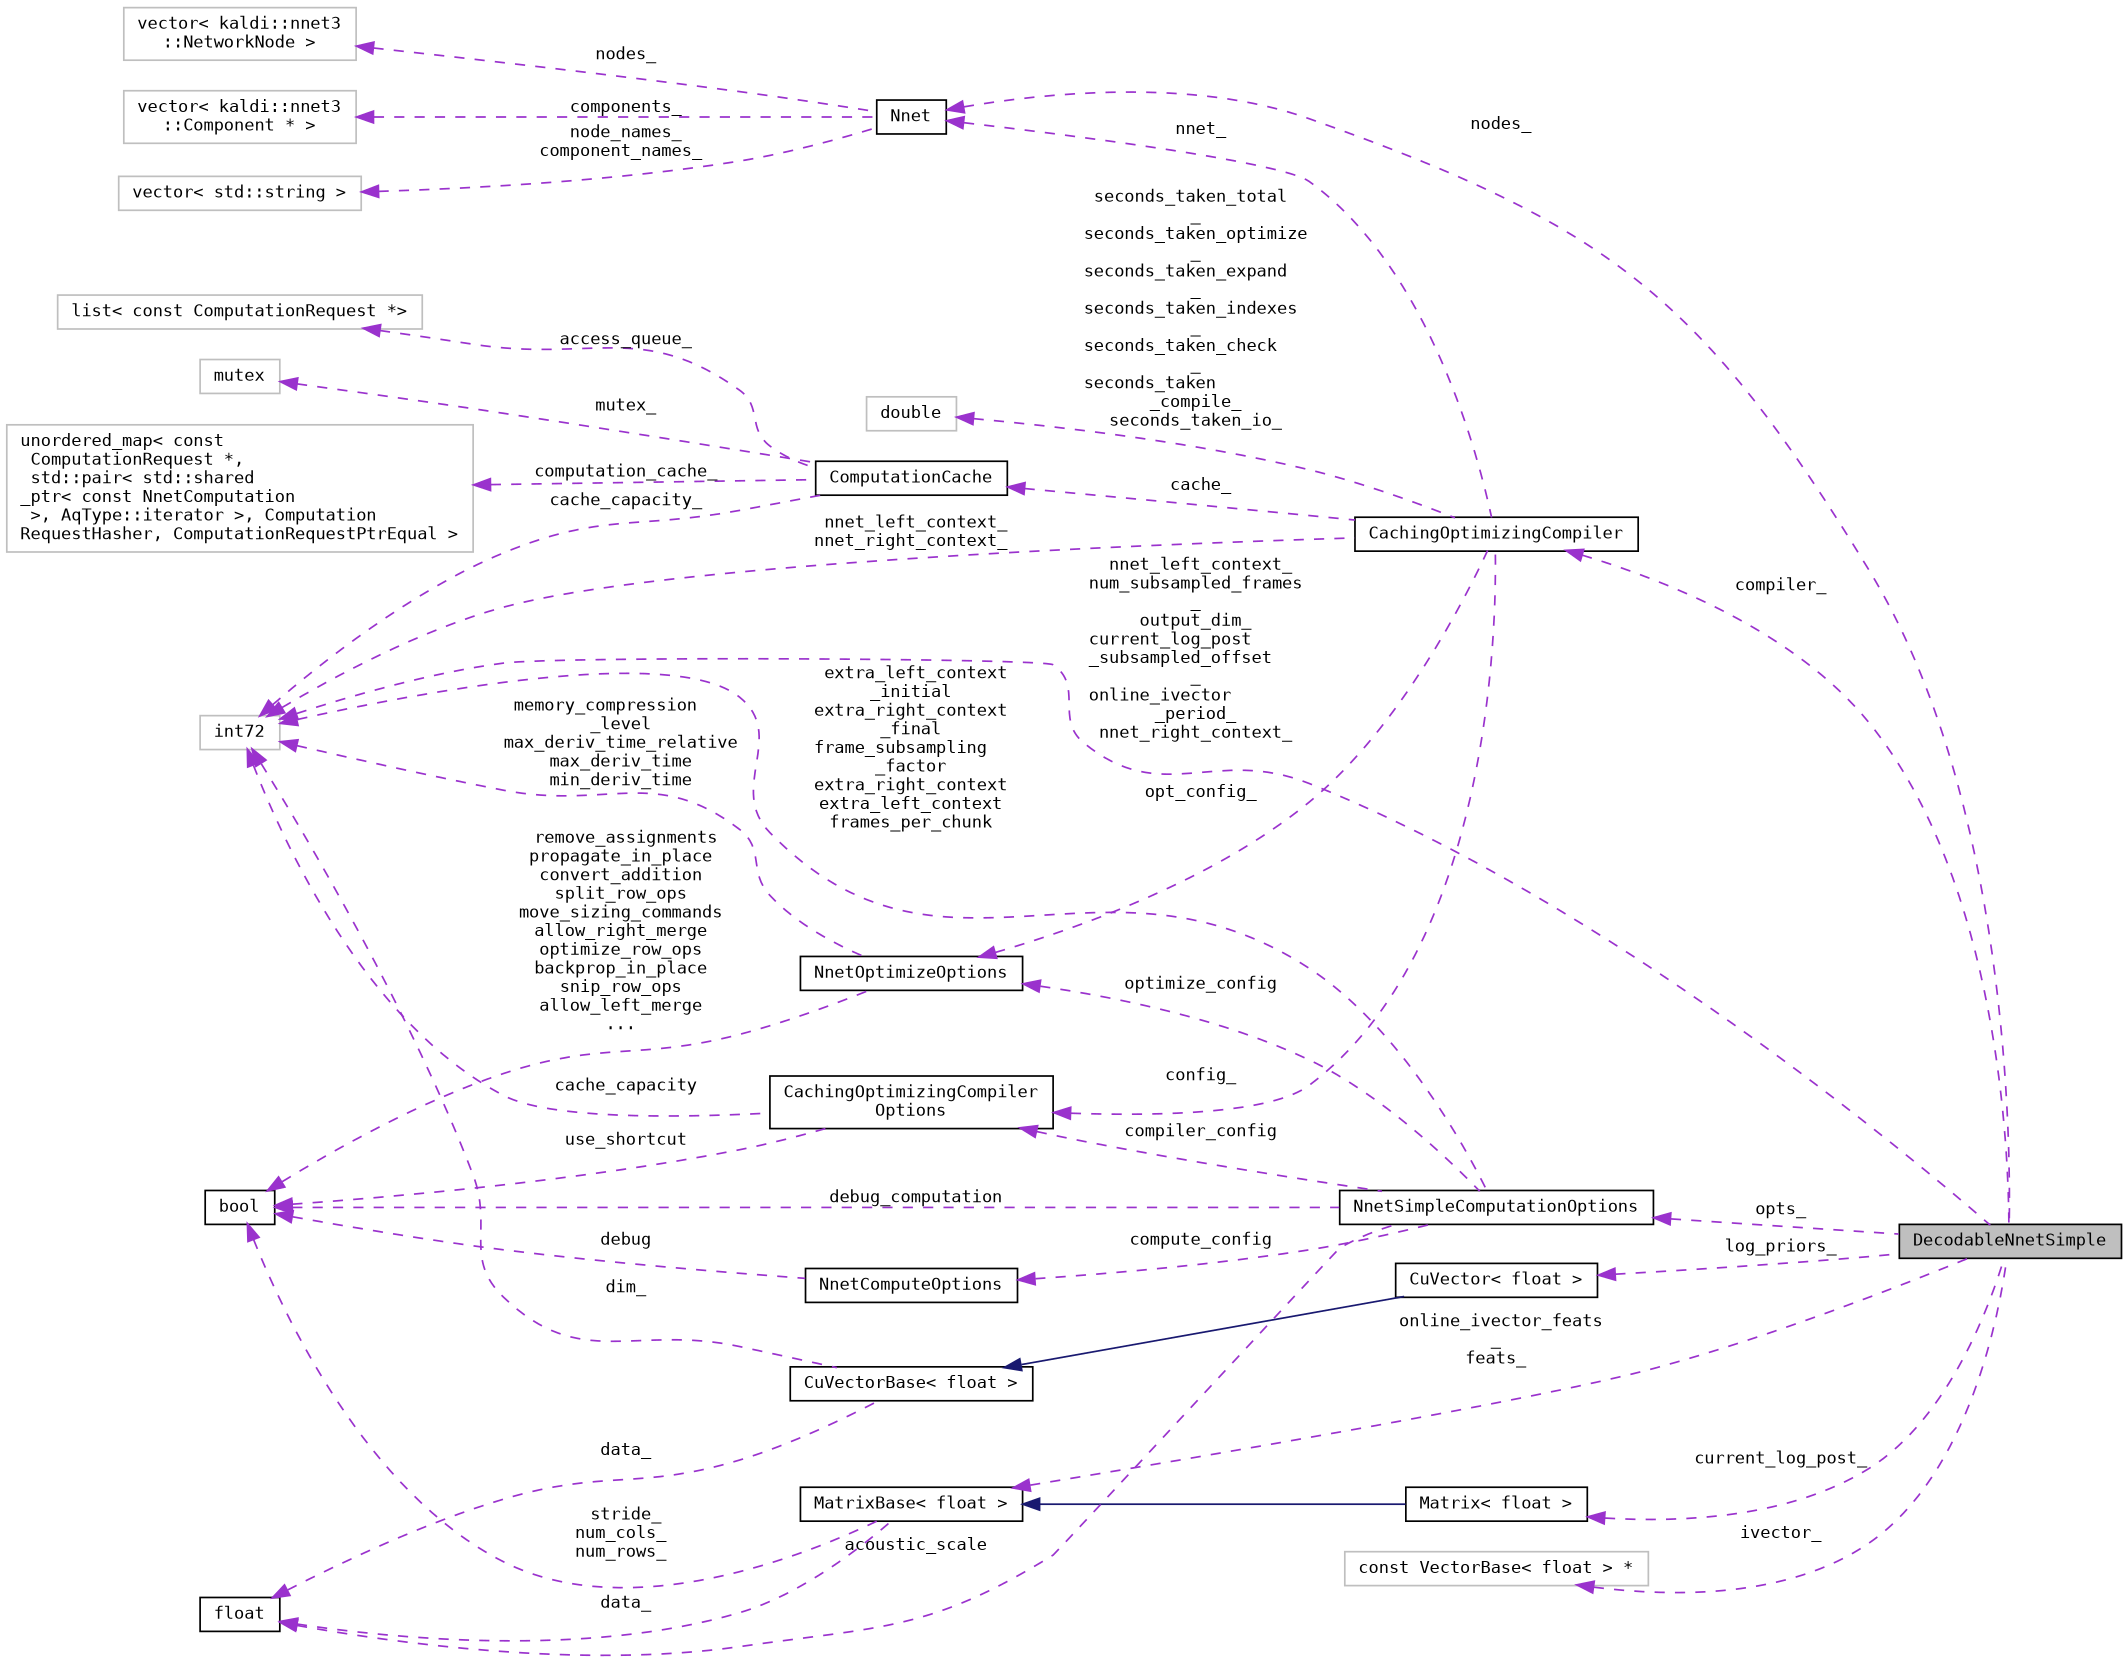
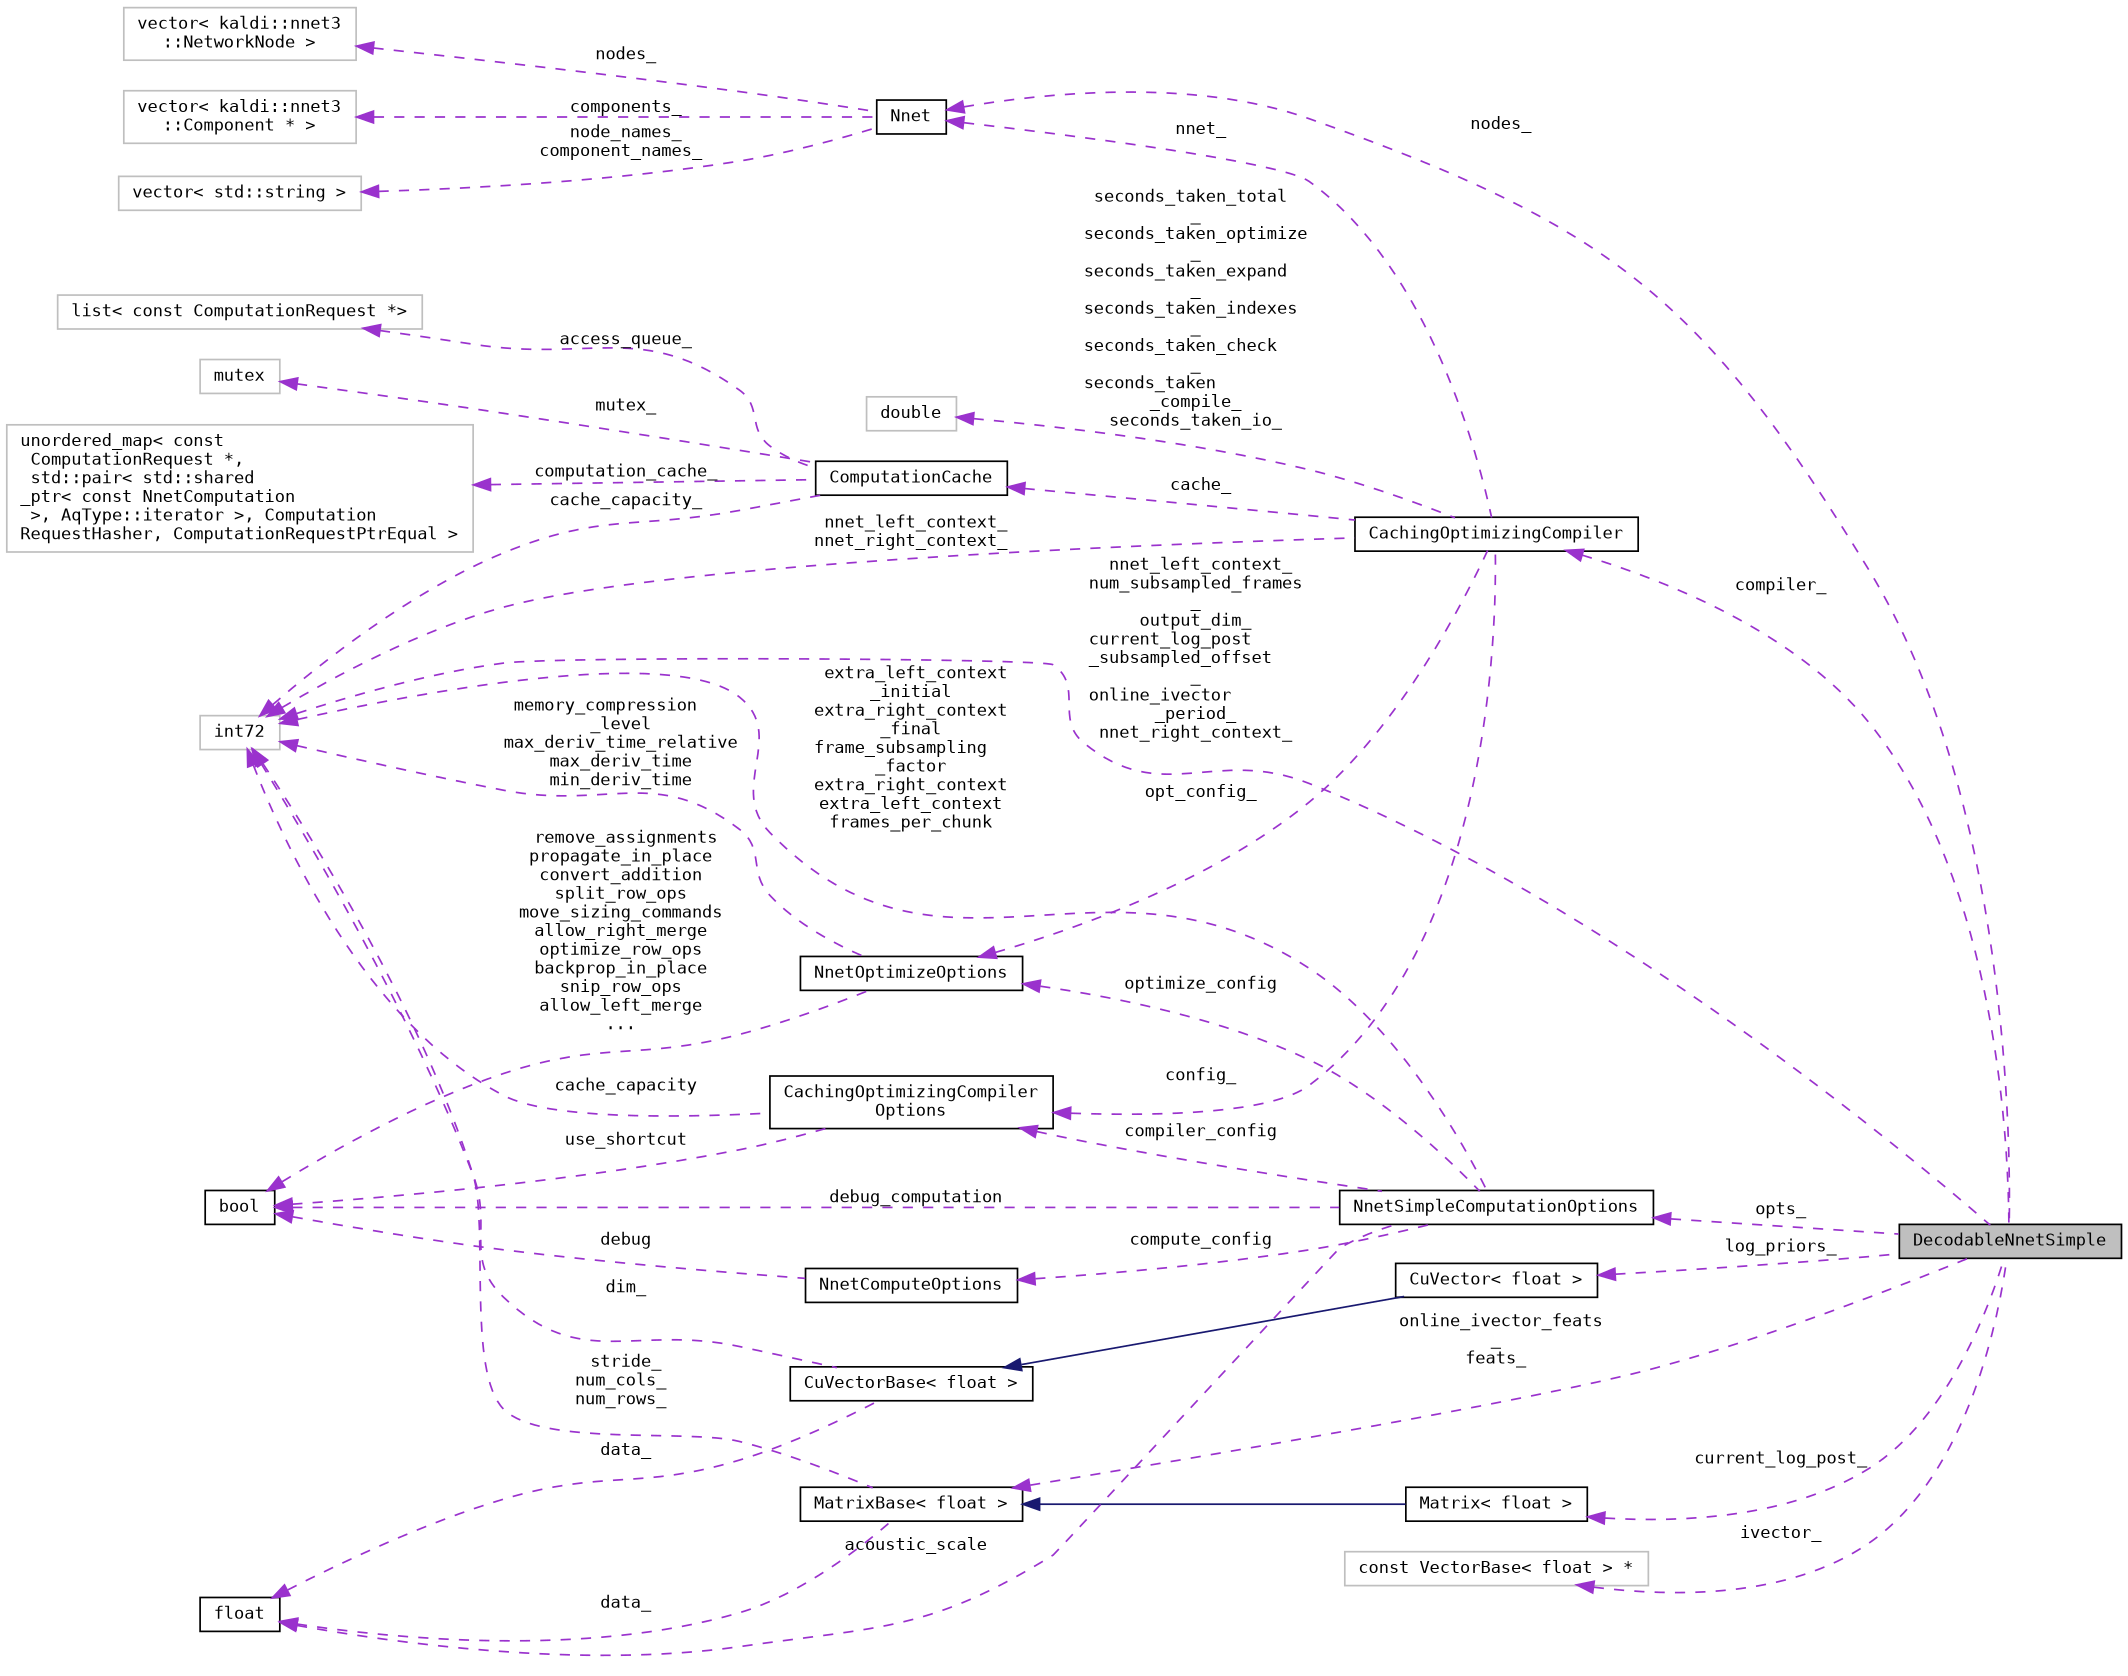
(492, 1555) -> (481, 1308)
